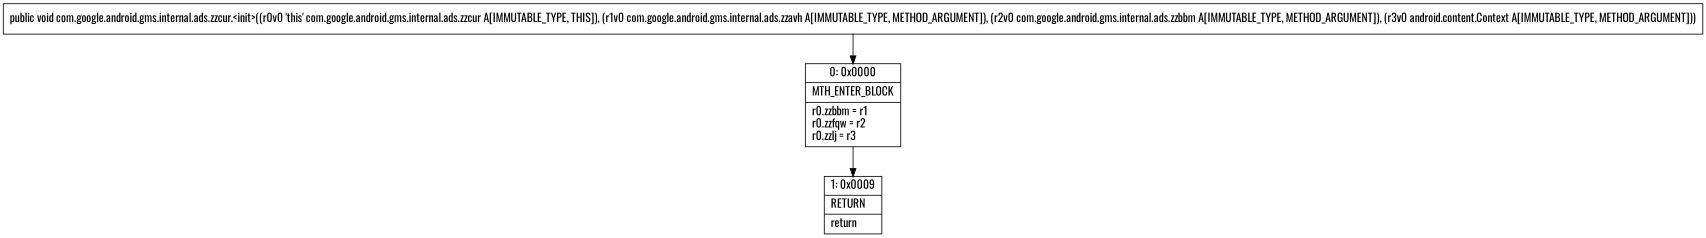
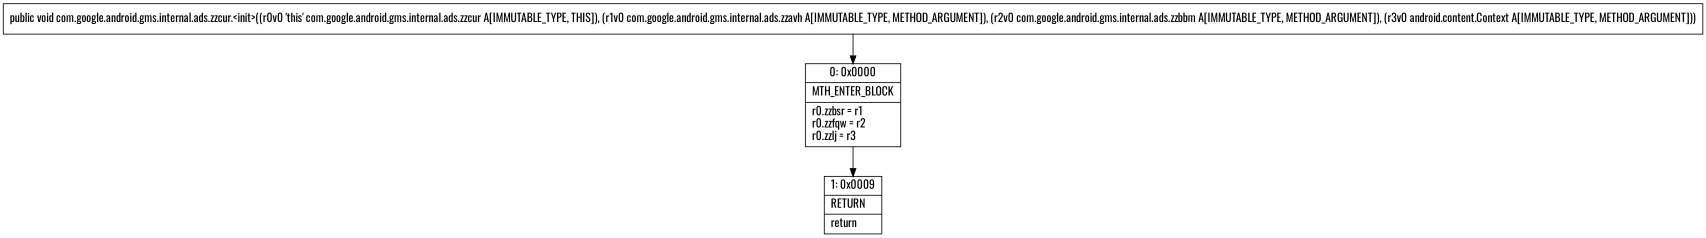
(840, 112) -> (837, 112)
